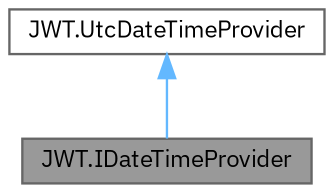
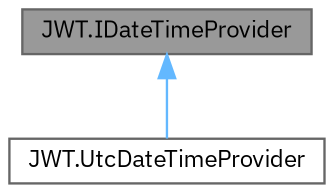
(167, 108) -> (167, 108)
